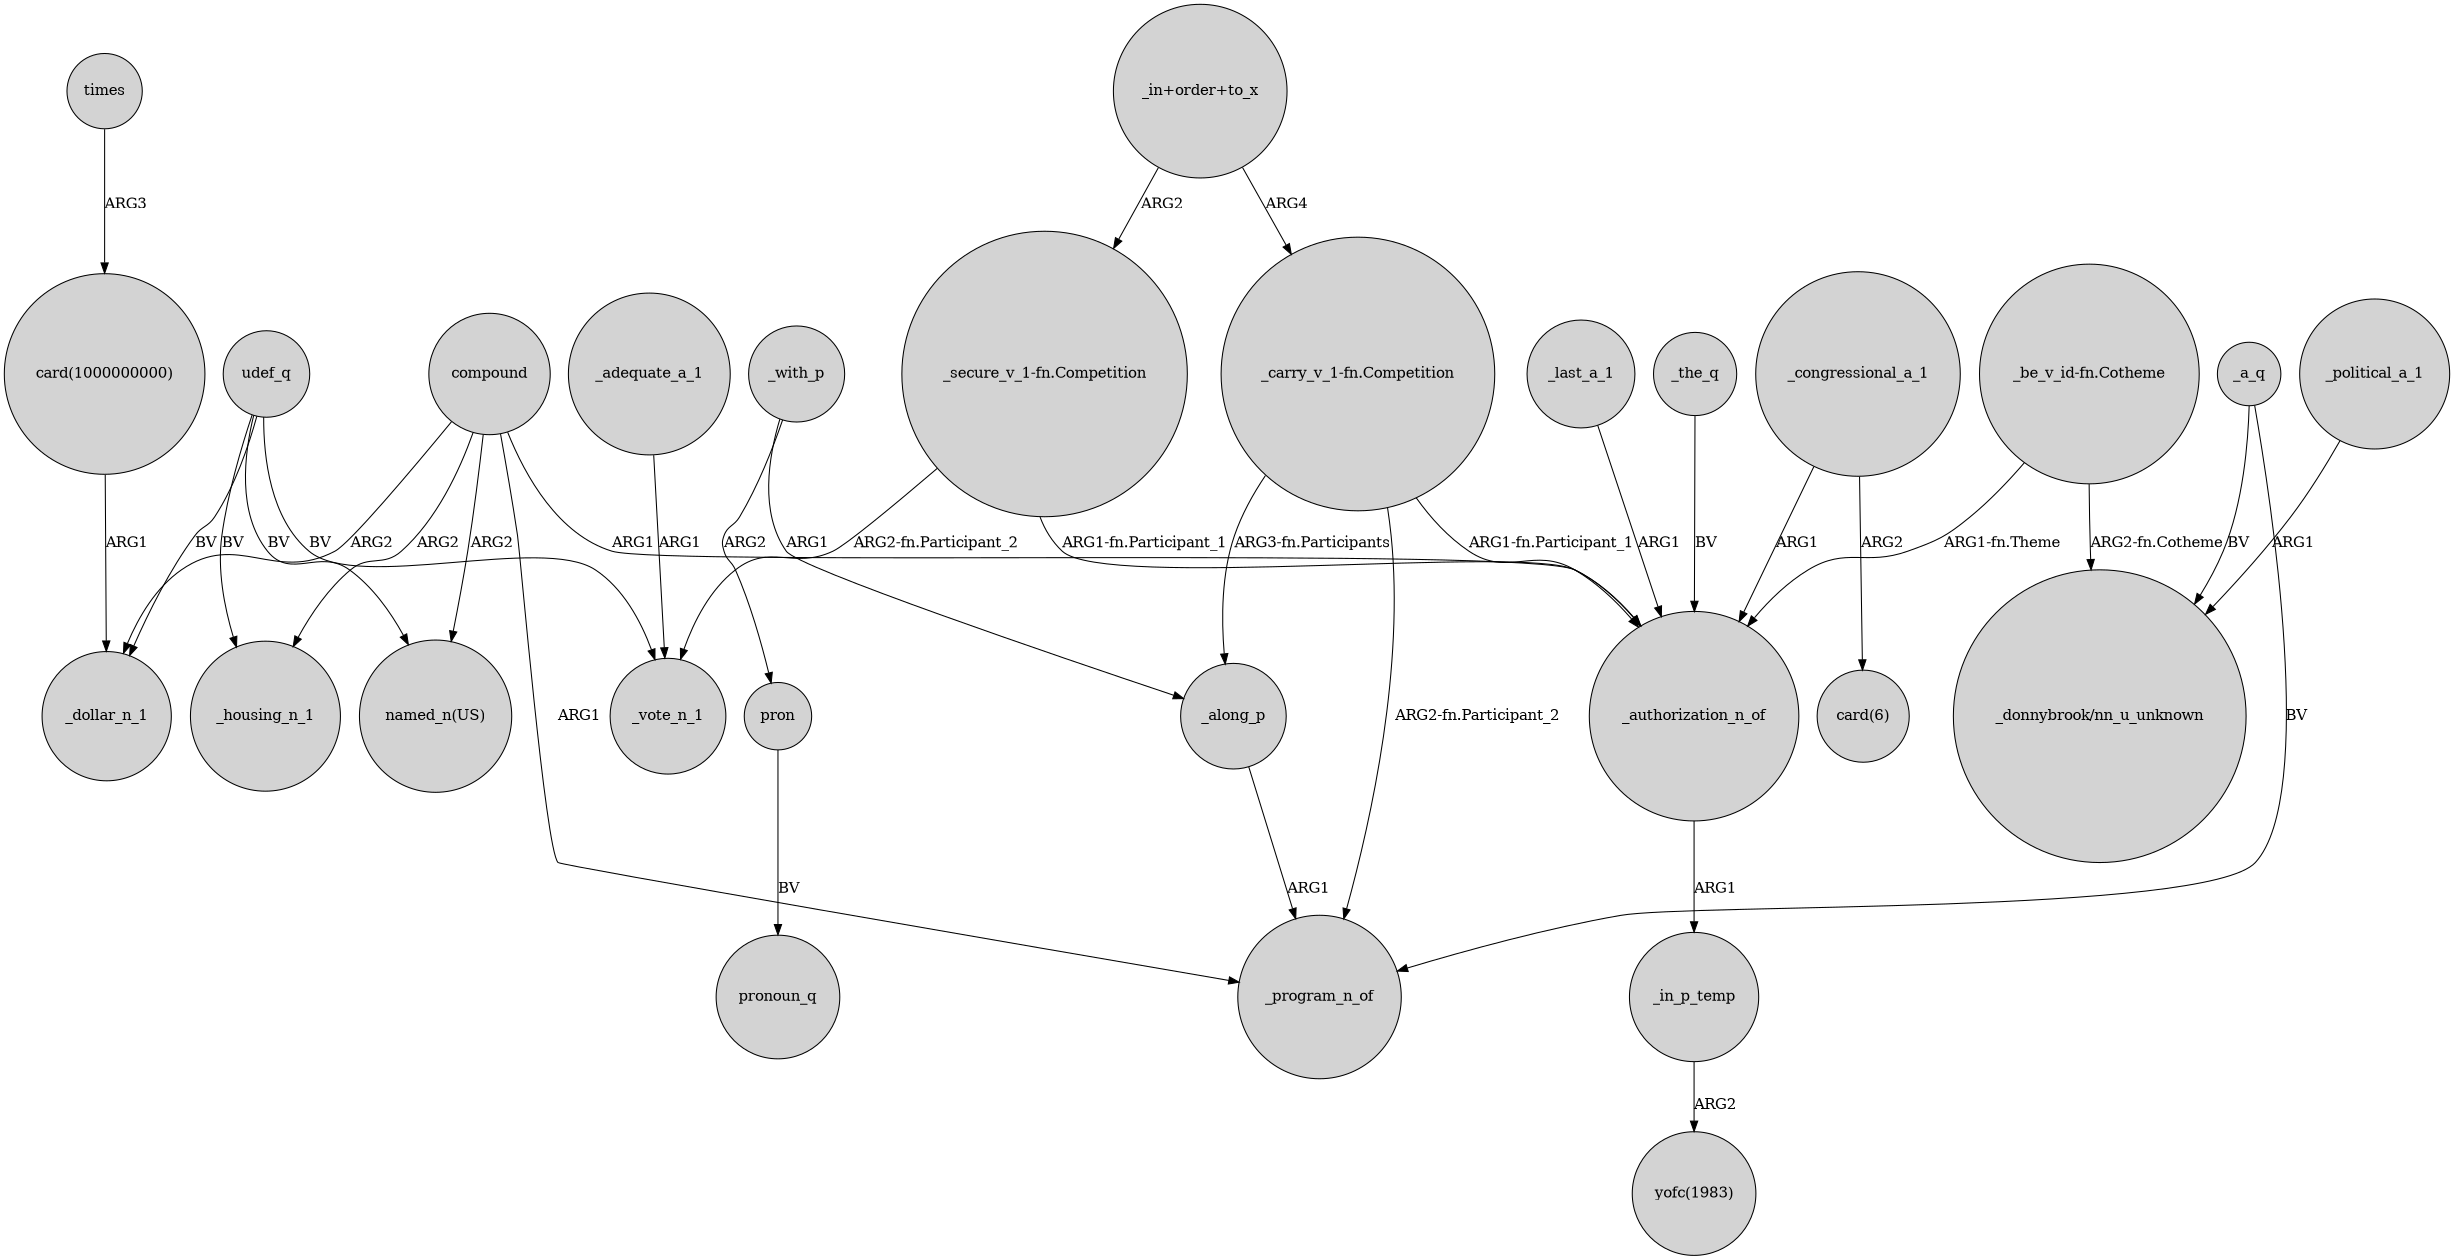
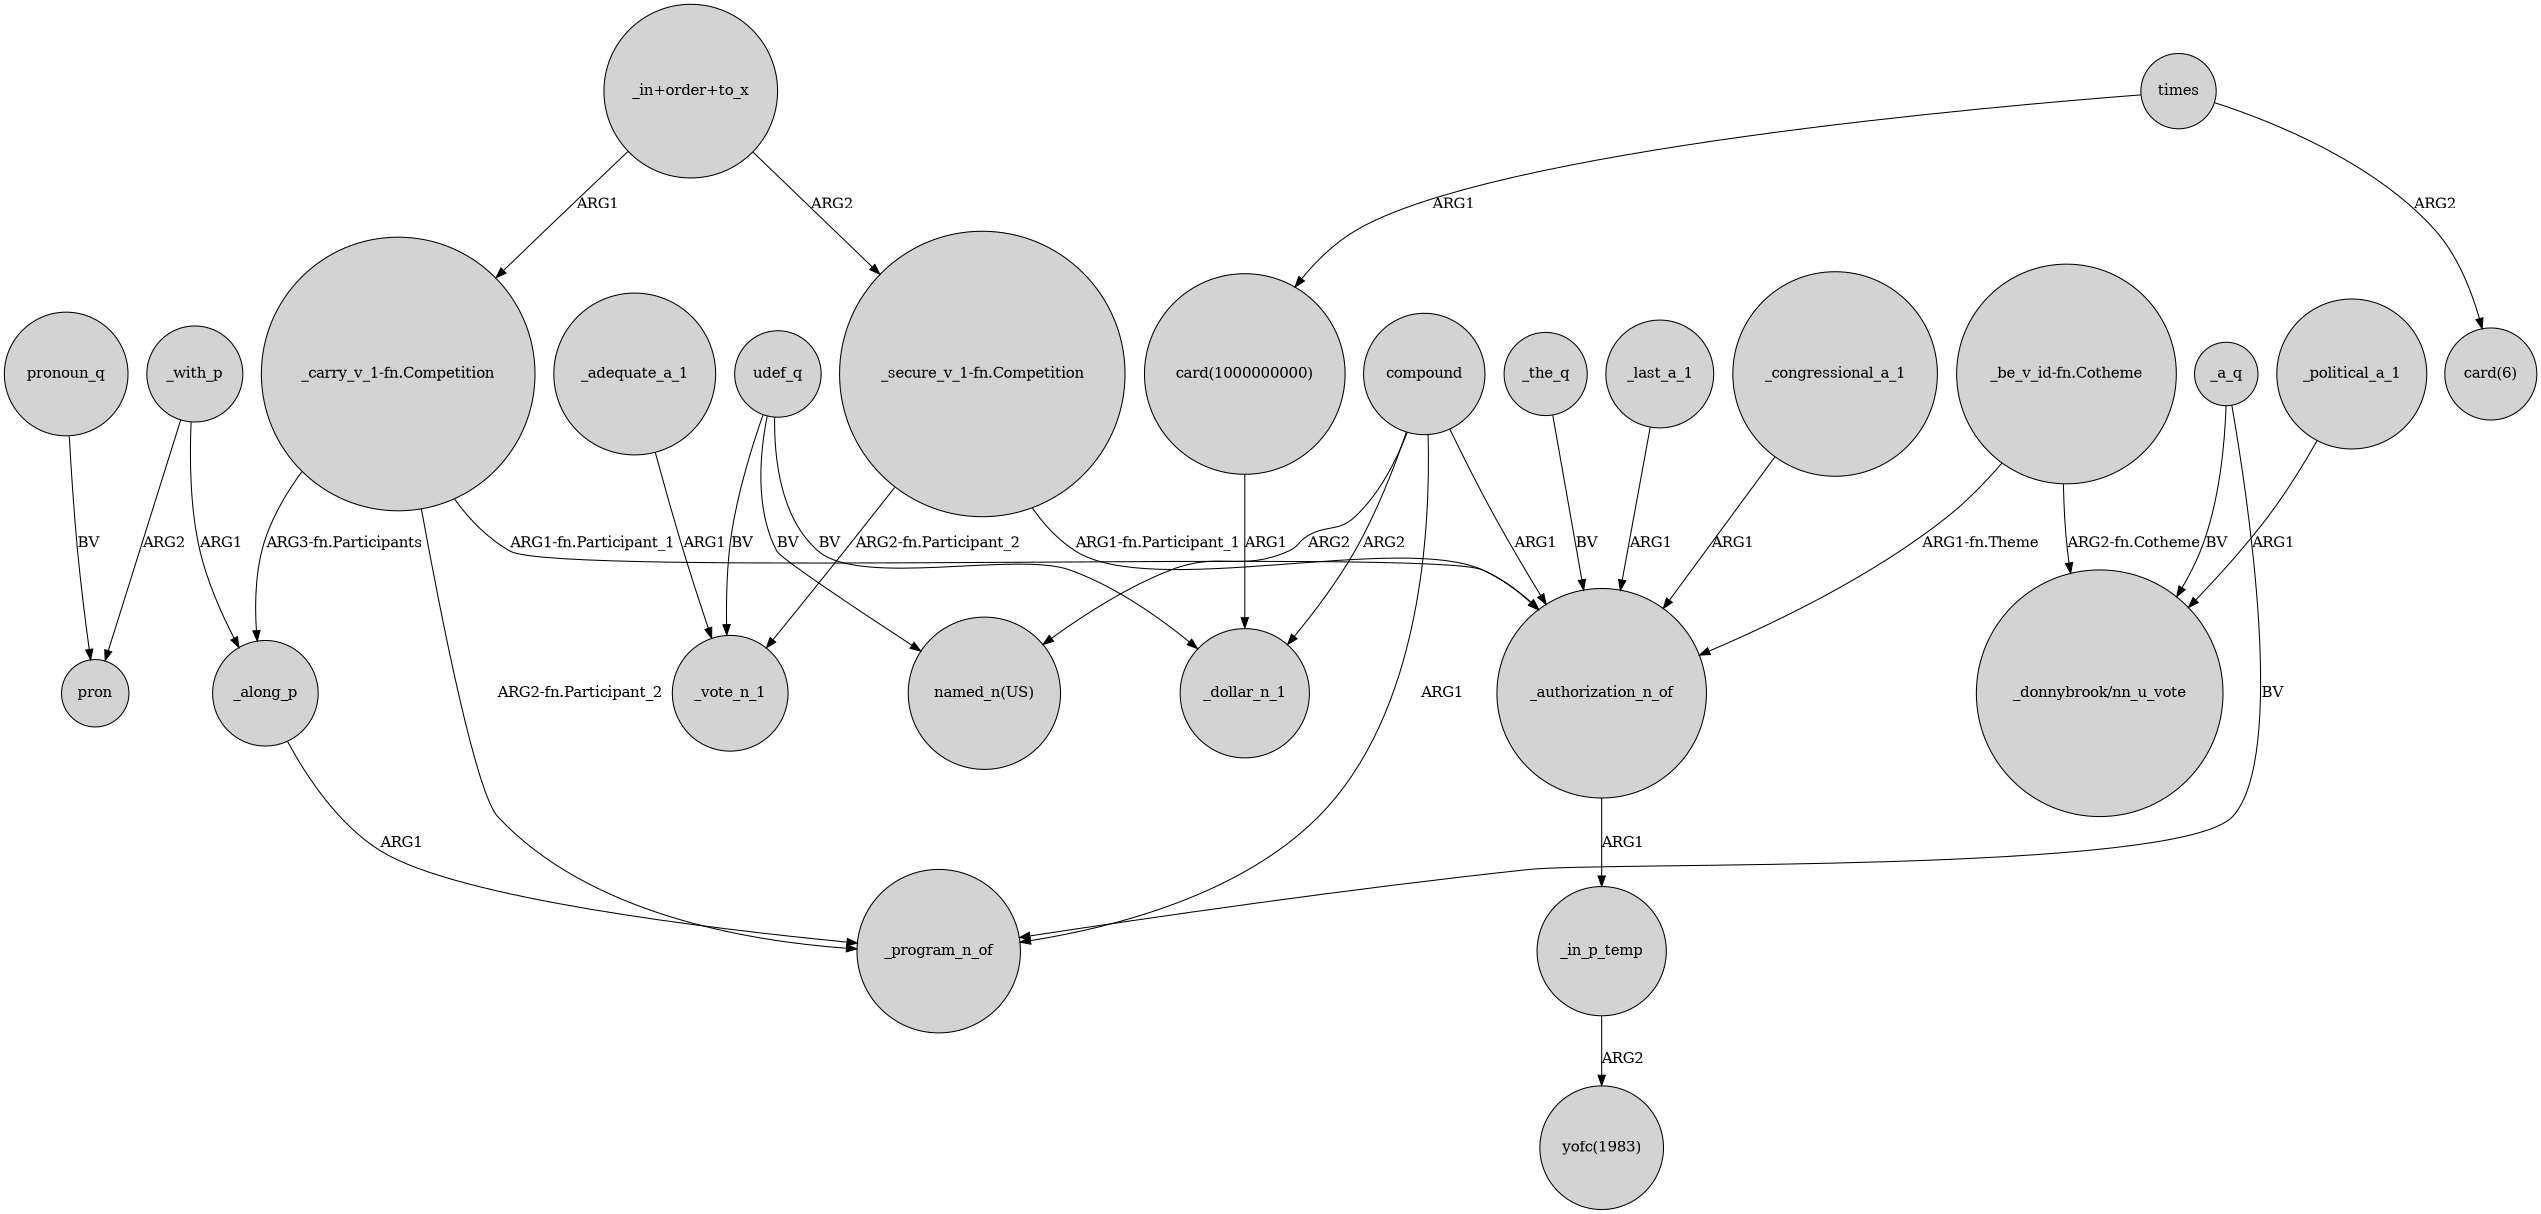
(126, 205) -> (1454, 205)
(1287, 205) -> (598, 205)
(1861, 568) -> (2375, 179)
(265, 716) -> none
(2100, 716) -> (2100, 693)
(778, 837) -> (77, 543)
